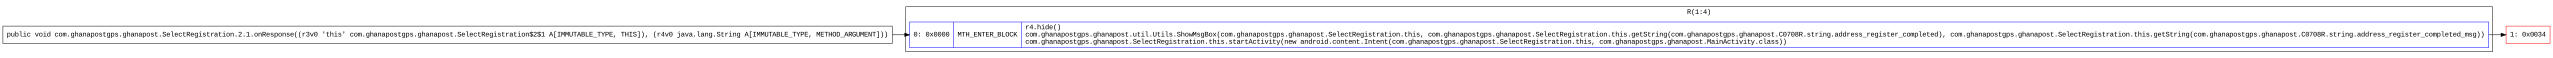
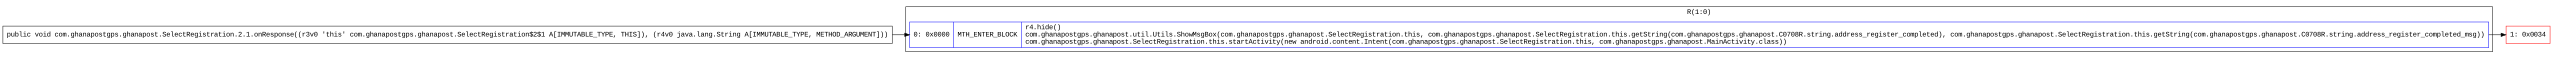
(1699, 12) -> (1699, 12)
